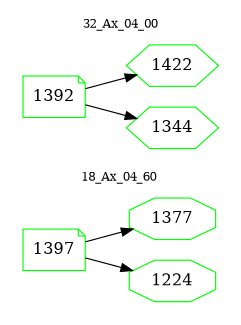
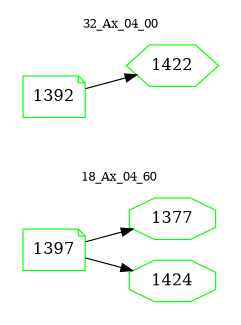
(172, 128) -> none
(172, 281) -> (172, 281)
